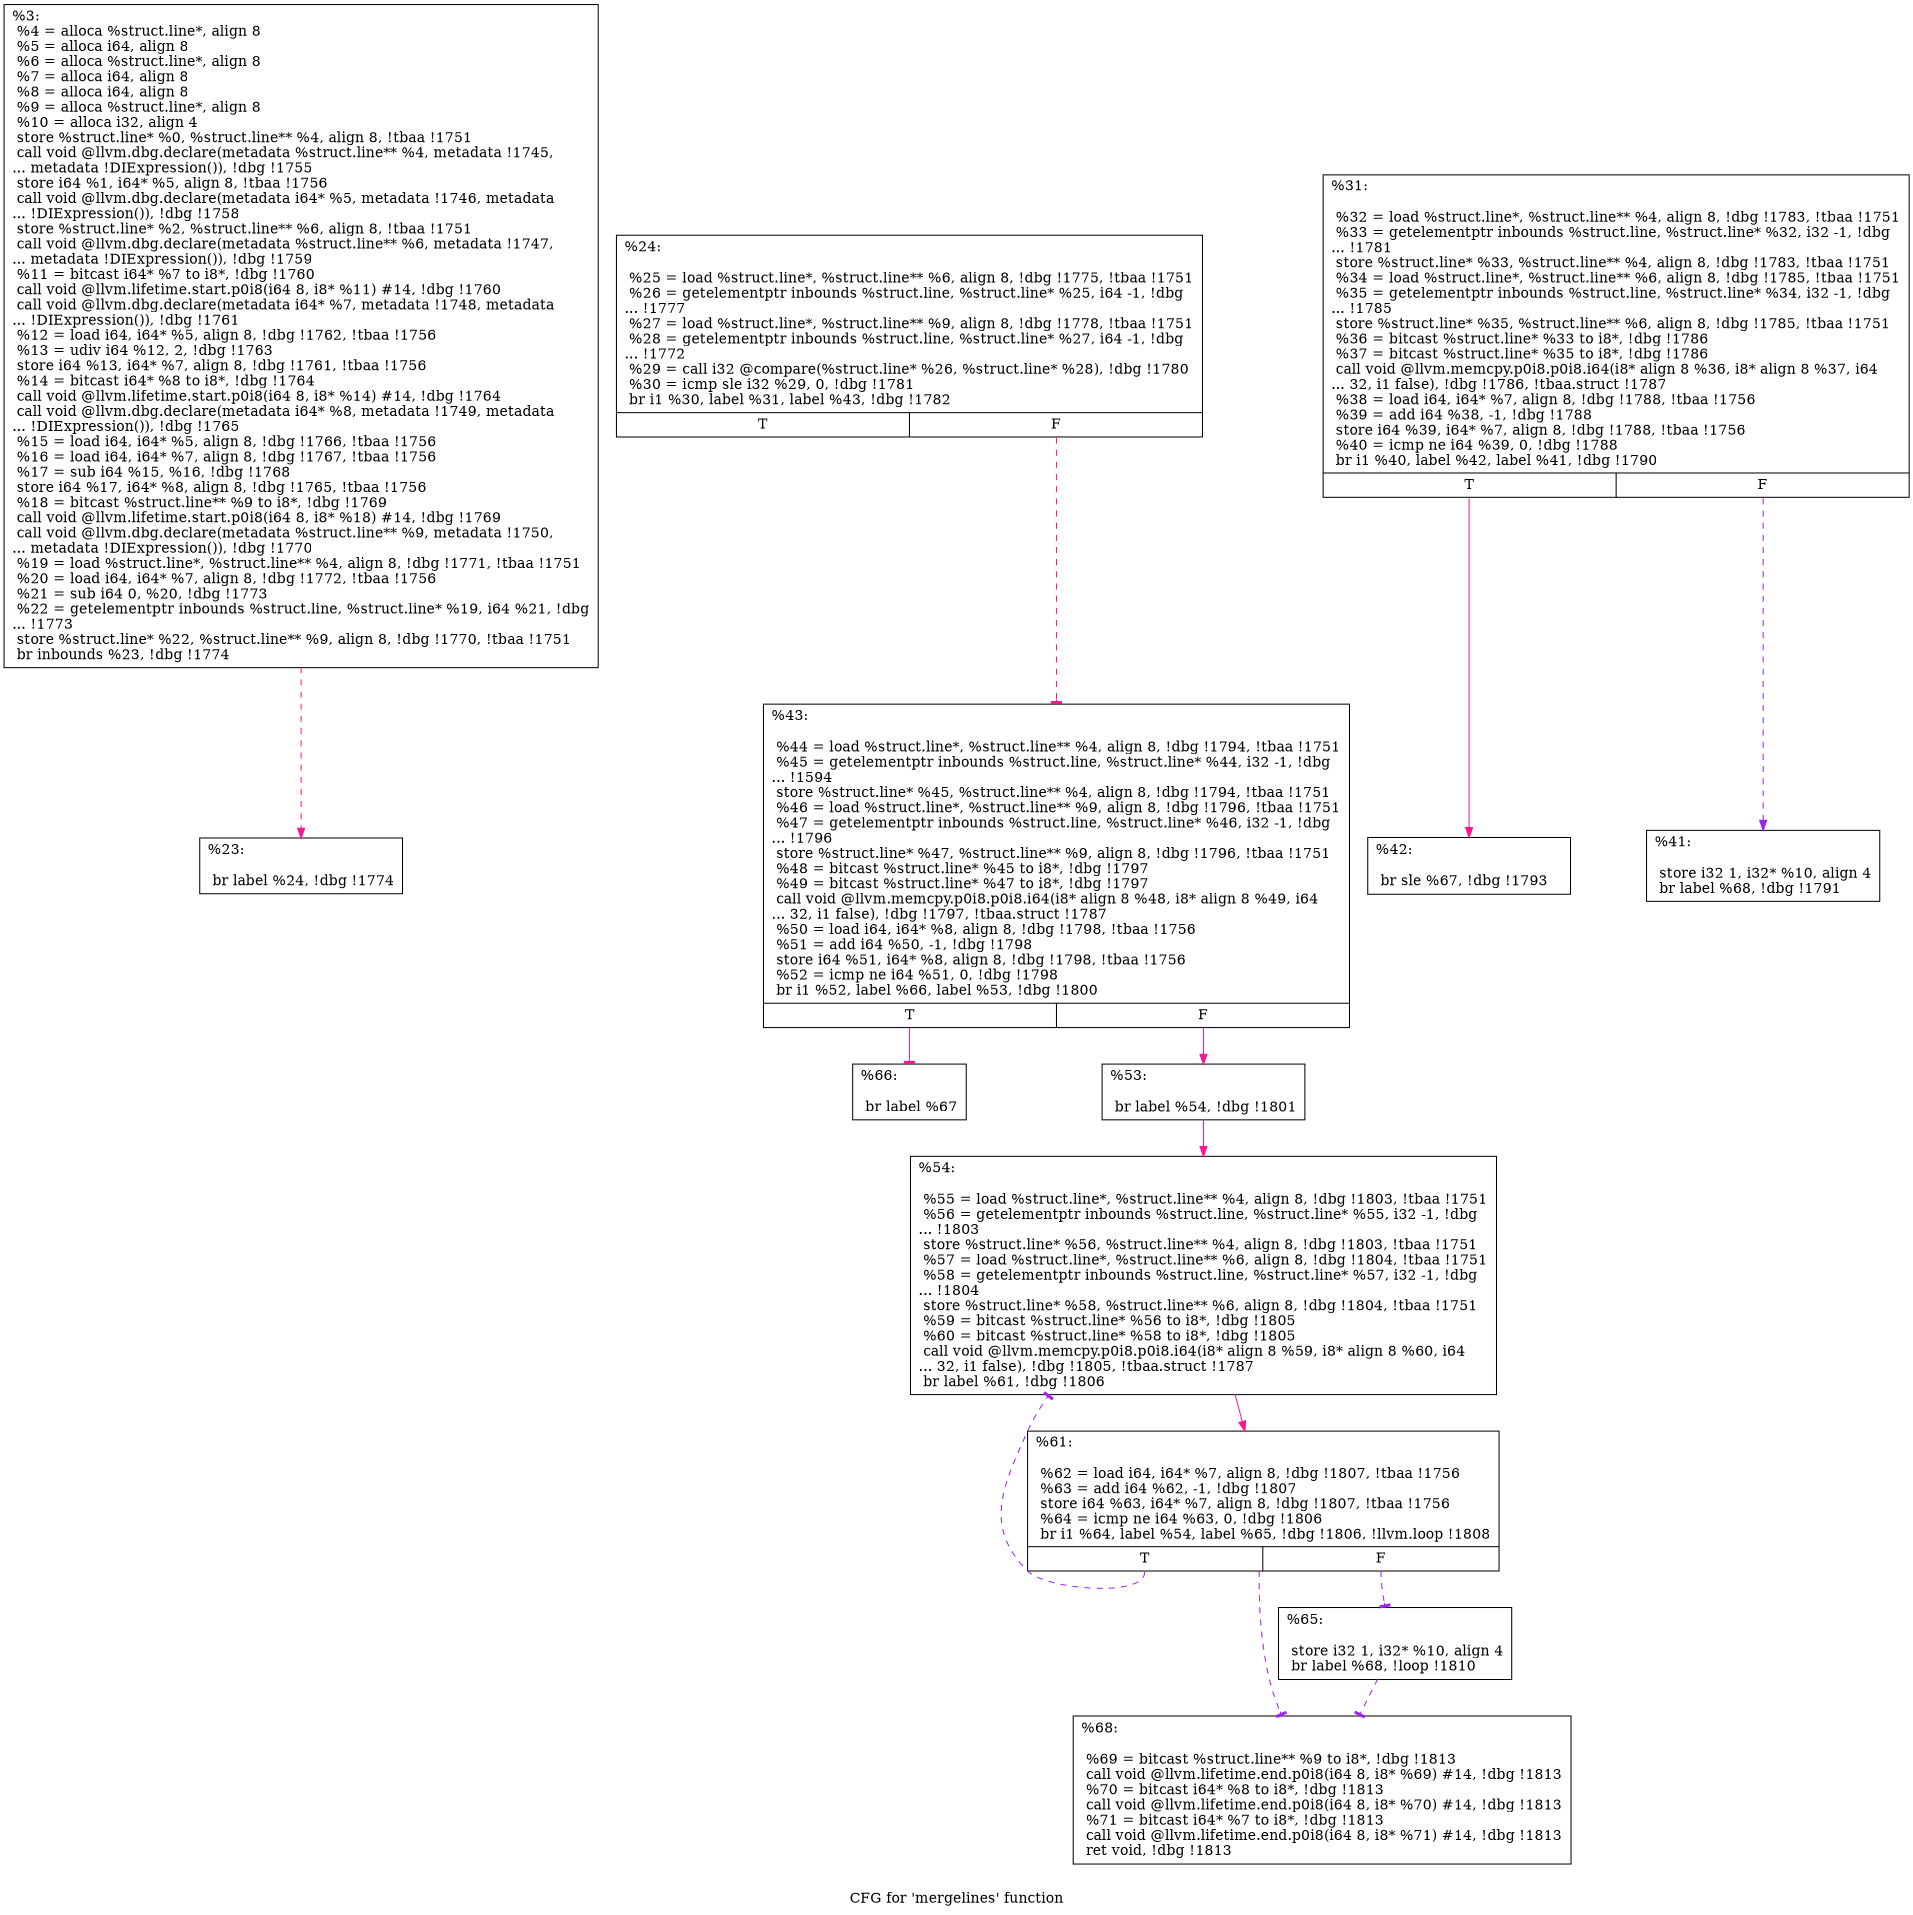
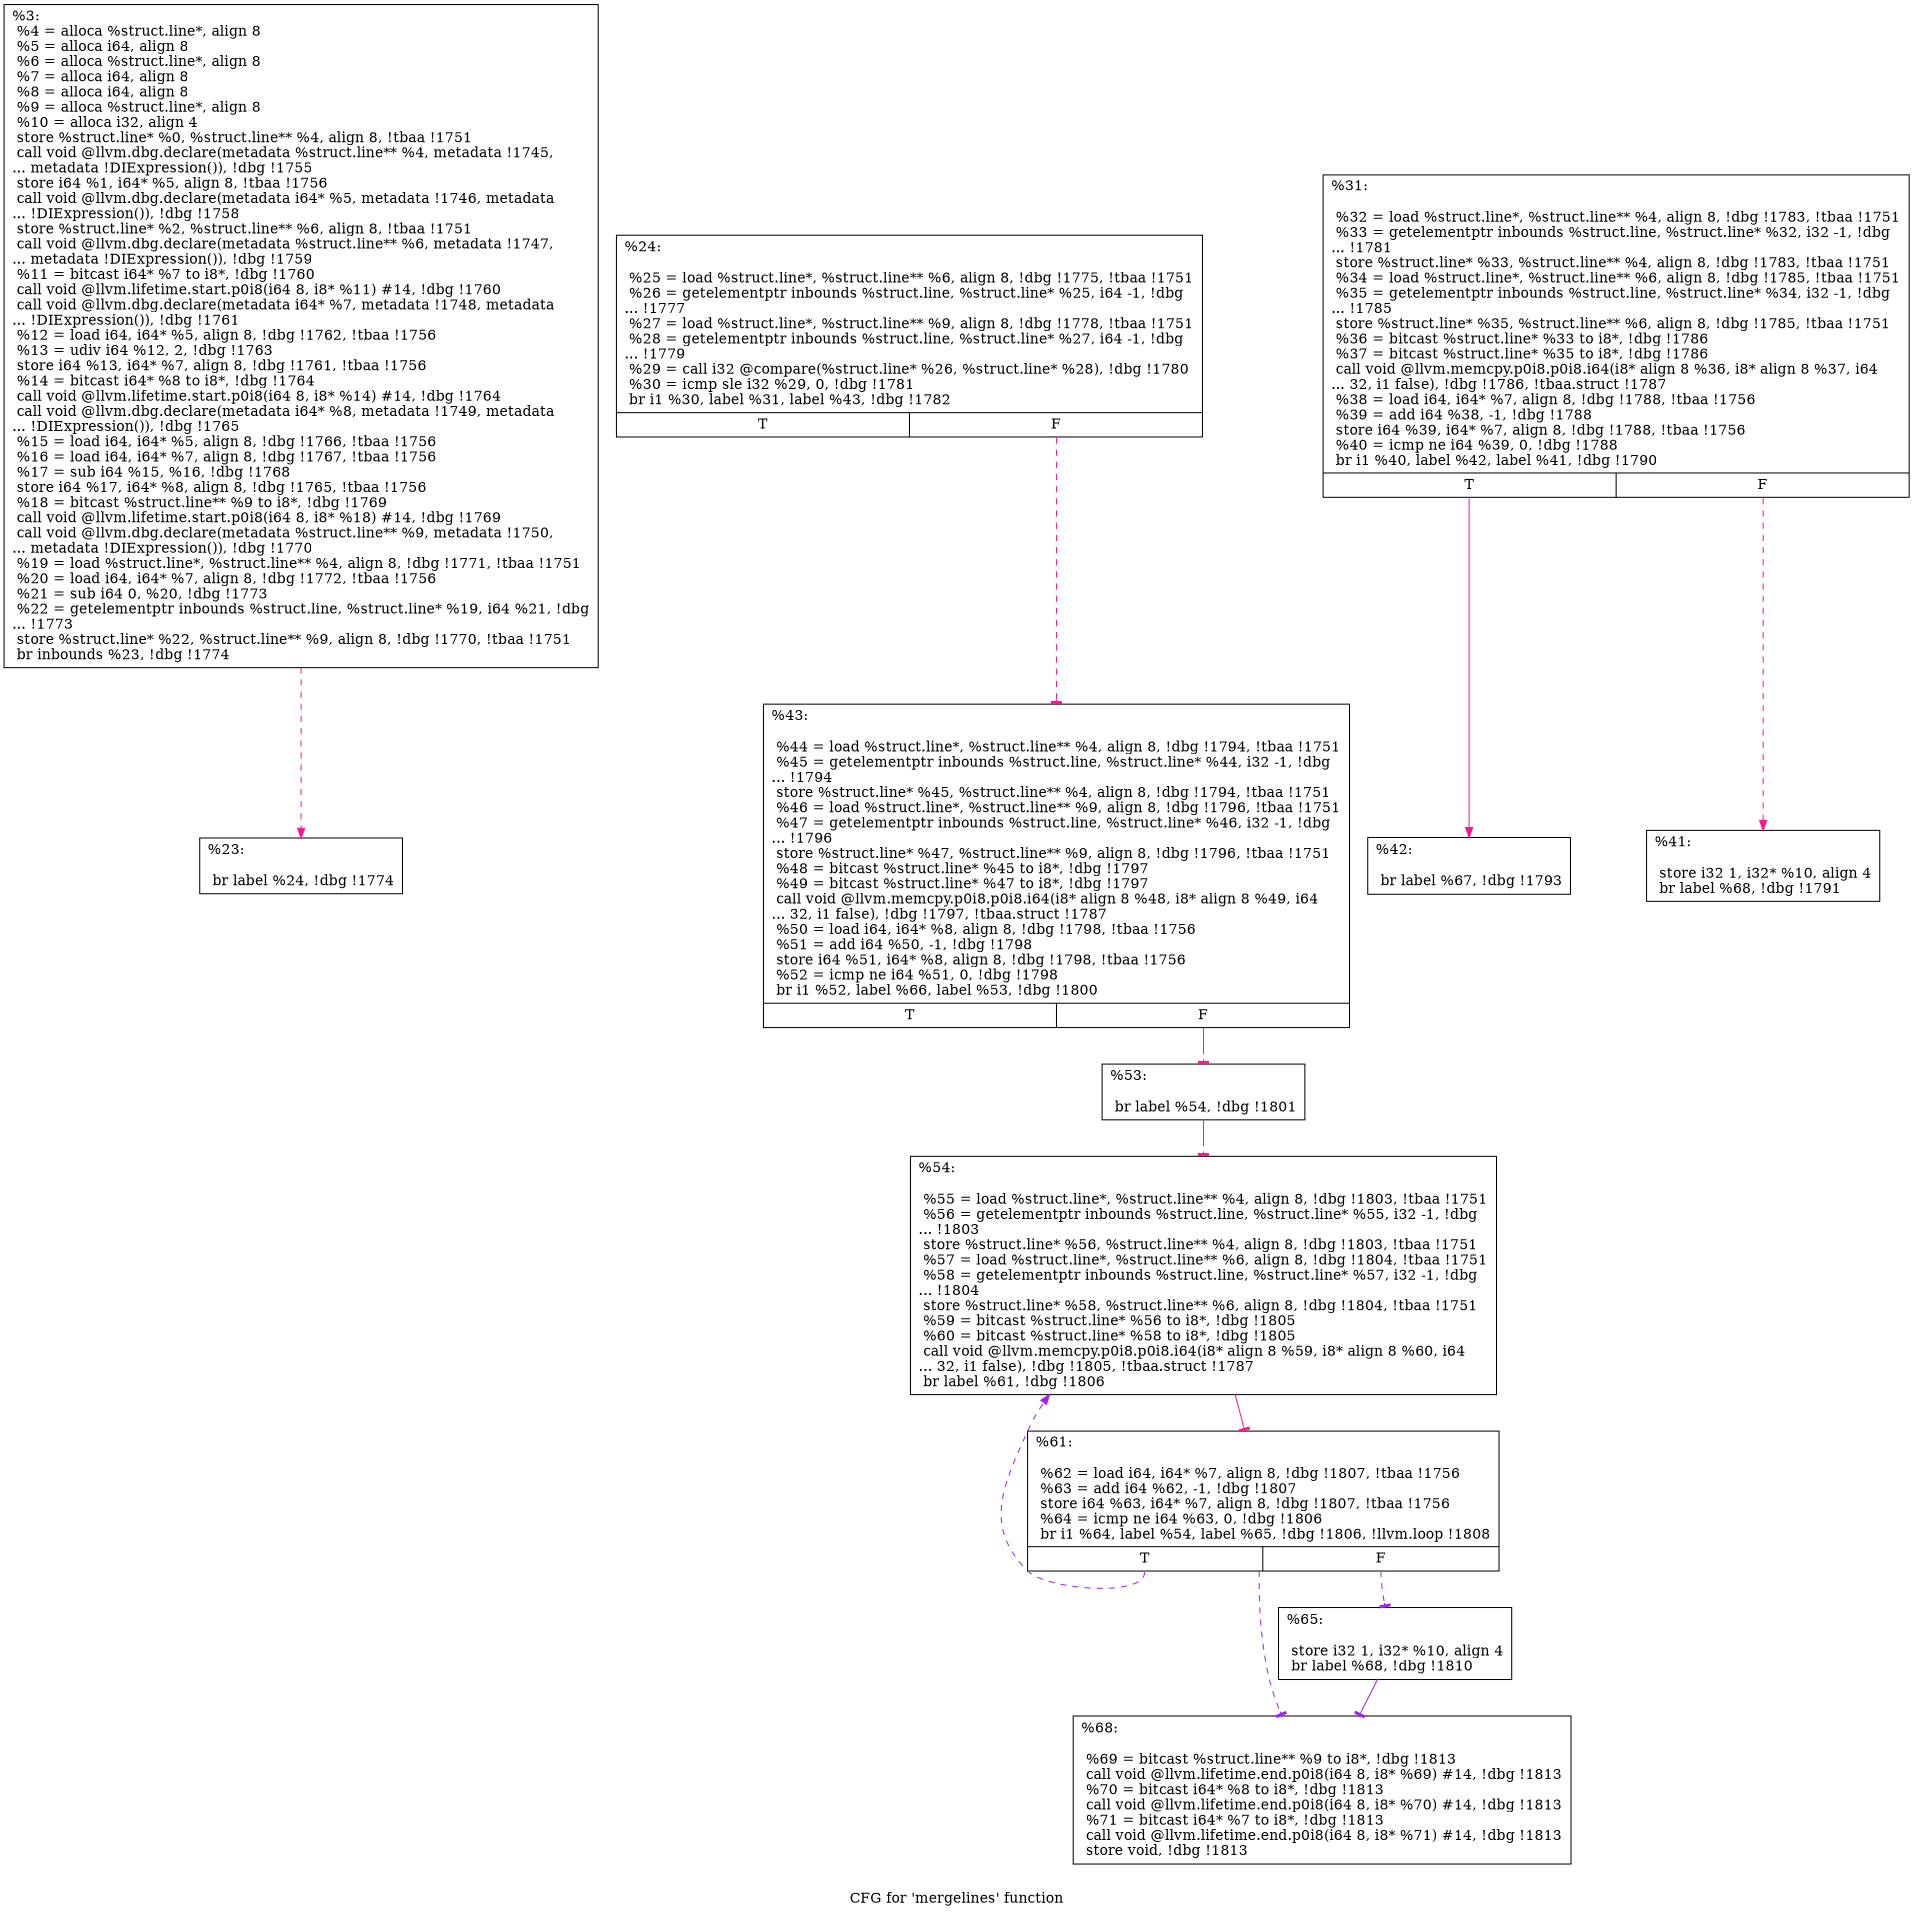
(655, 354) -> (655, 354)
(1763, 659) -> (1763, 659)
(802, 778) -> (802, 778)
(1462, 881) -> (1469, 881)
(1203, 1041) -> (1203, 1041)
(909, 1092) -> none
(1203, 1133) -> (1203, 1133)
(1239, 1410) -> (1239, 1410)
(1009, 1545) -> (1009, 1545)
(1381, 1666) -> (1380, 1666)
(1369, 1695) -> (1369, 1695)
(1157, 1851) -> (1165, 1851)
